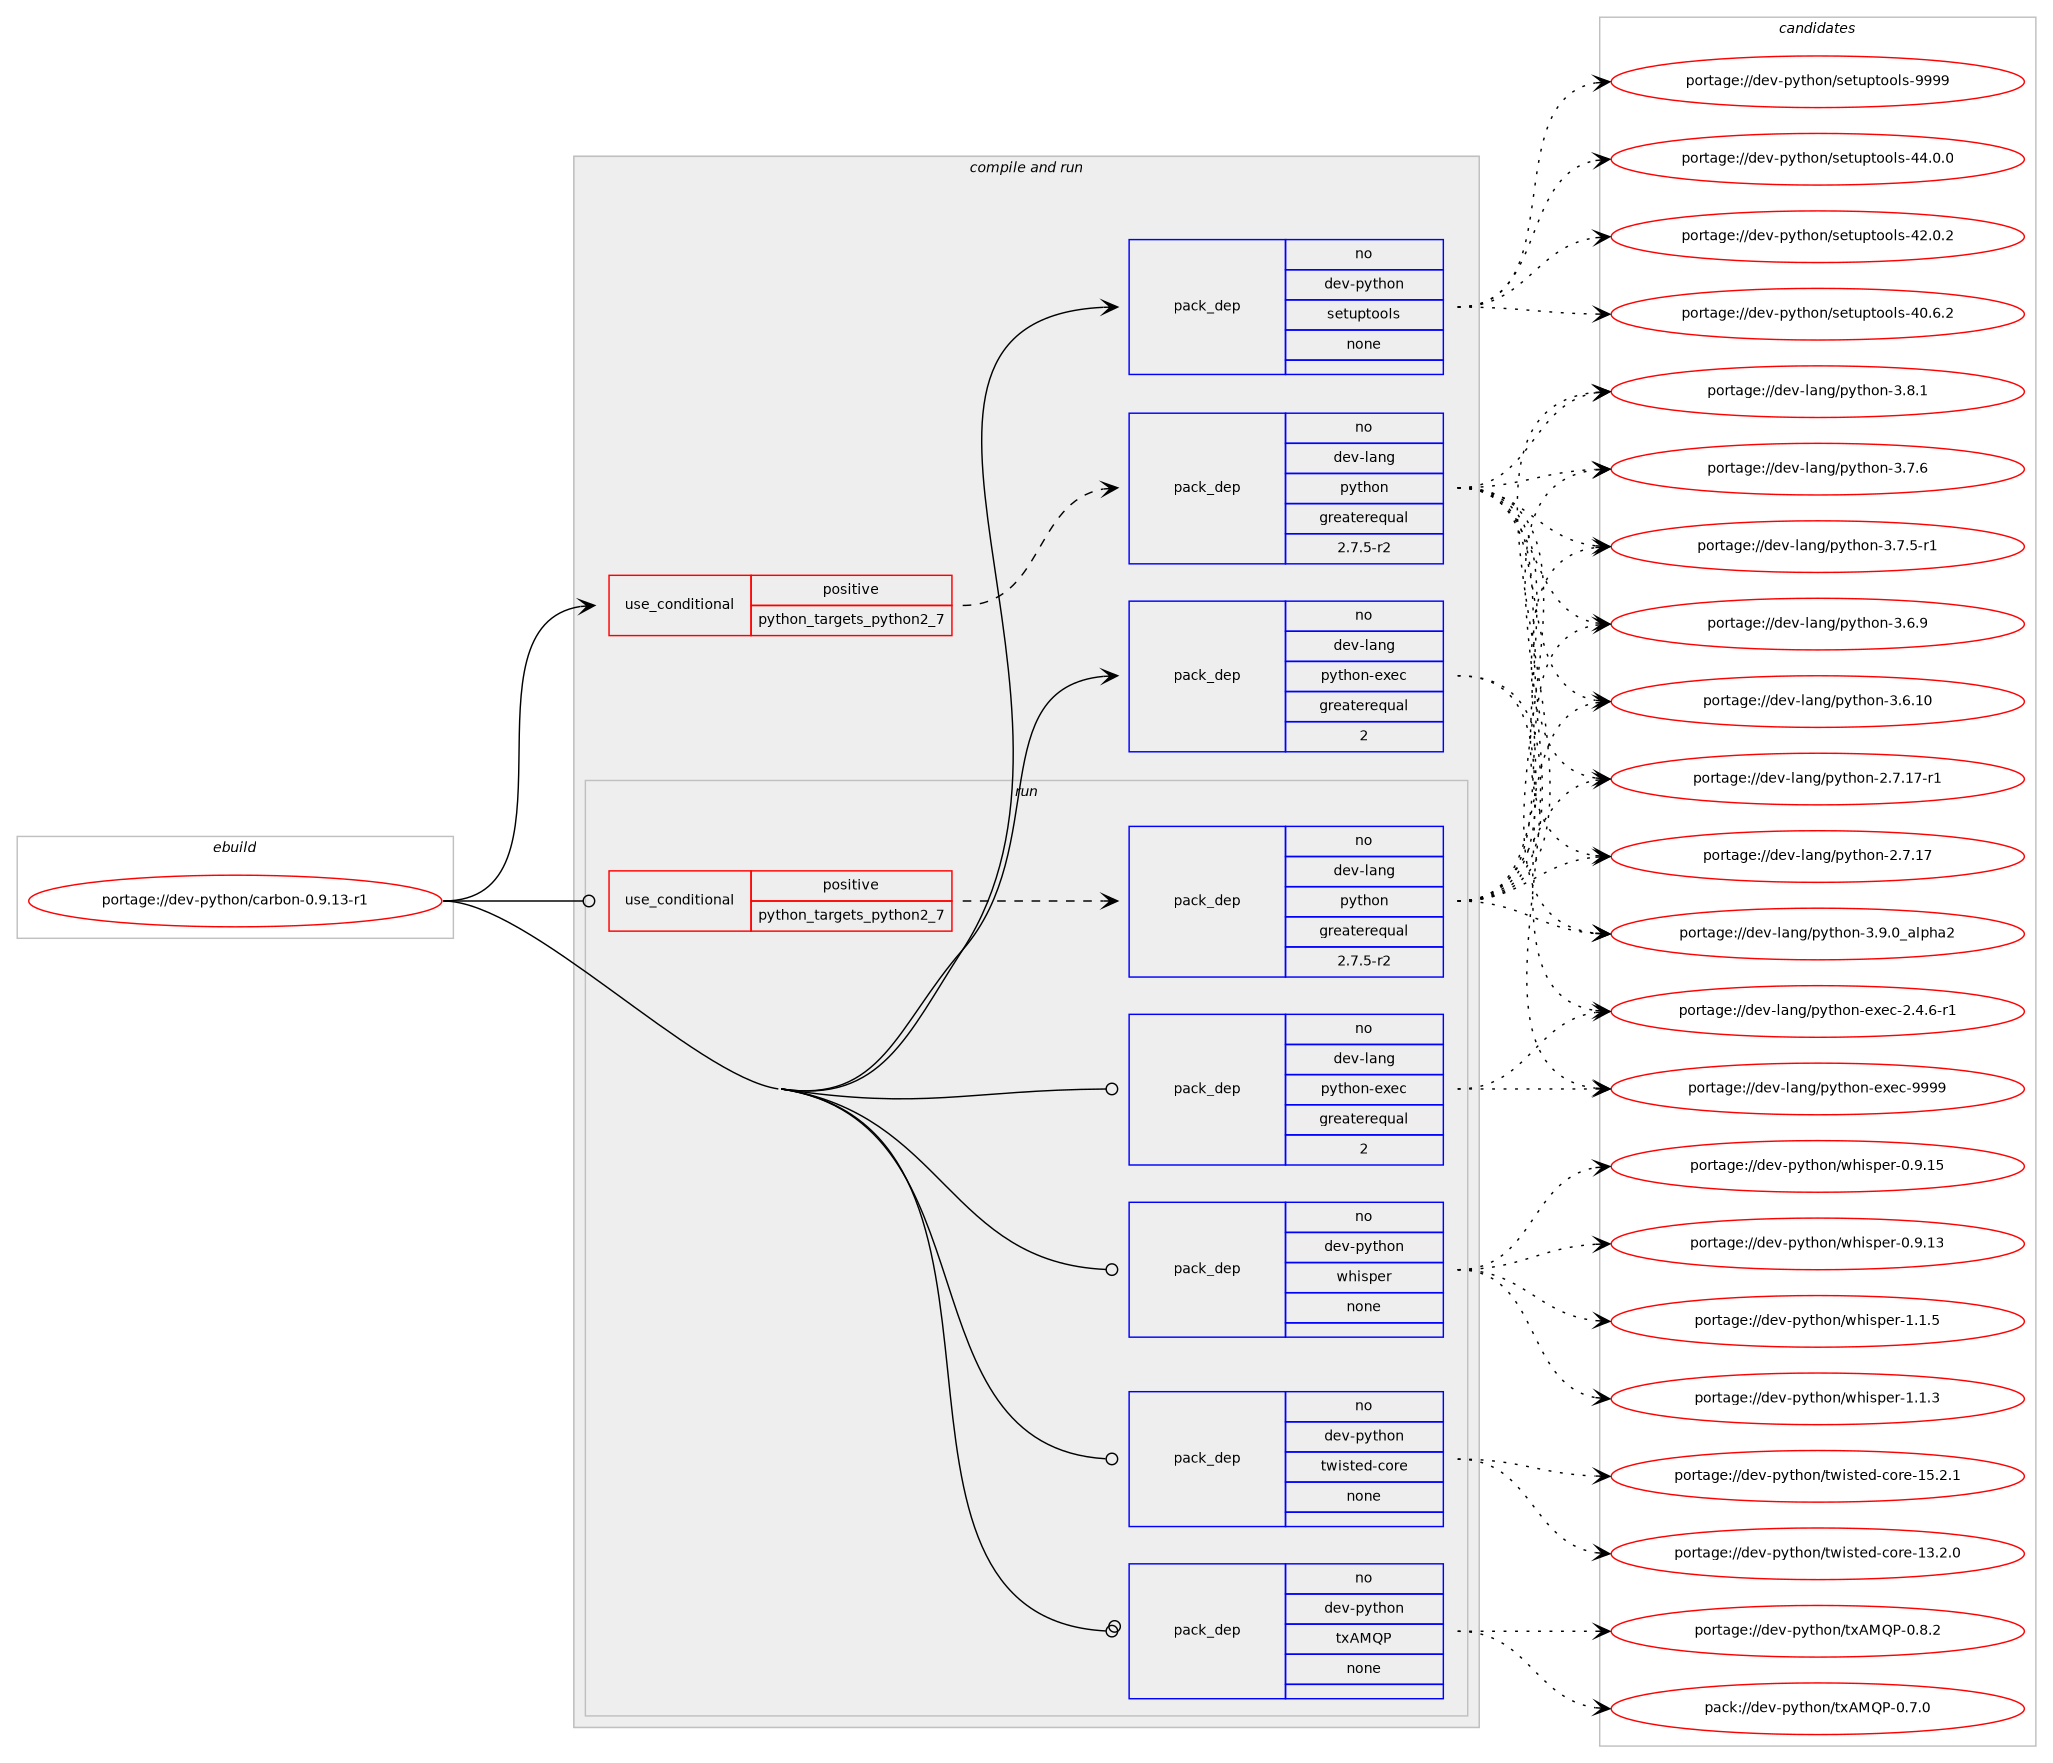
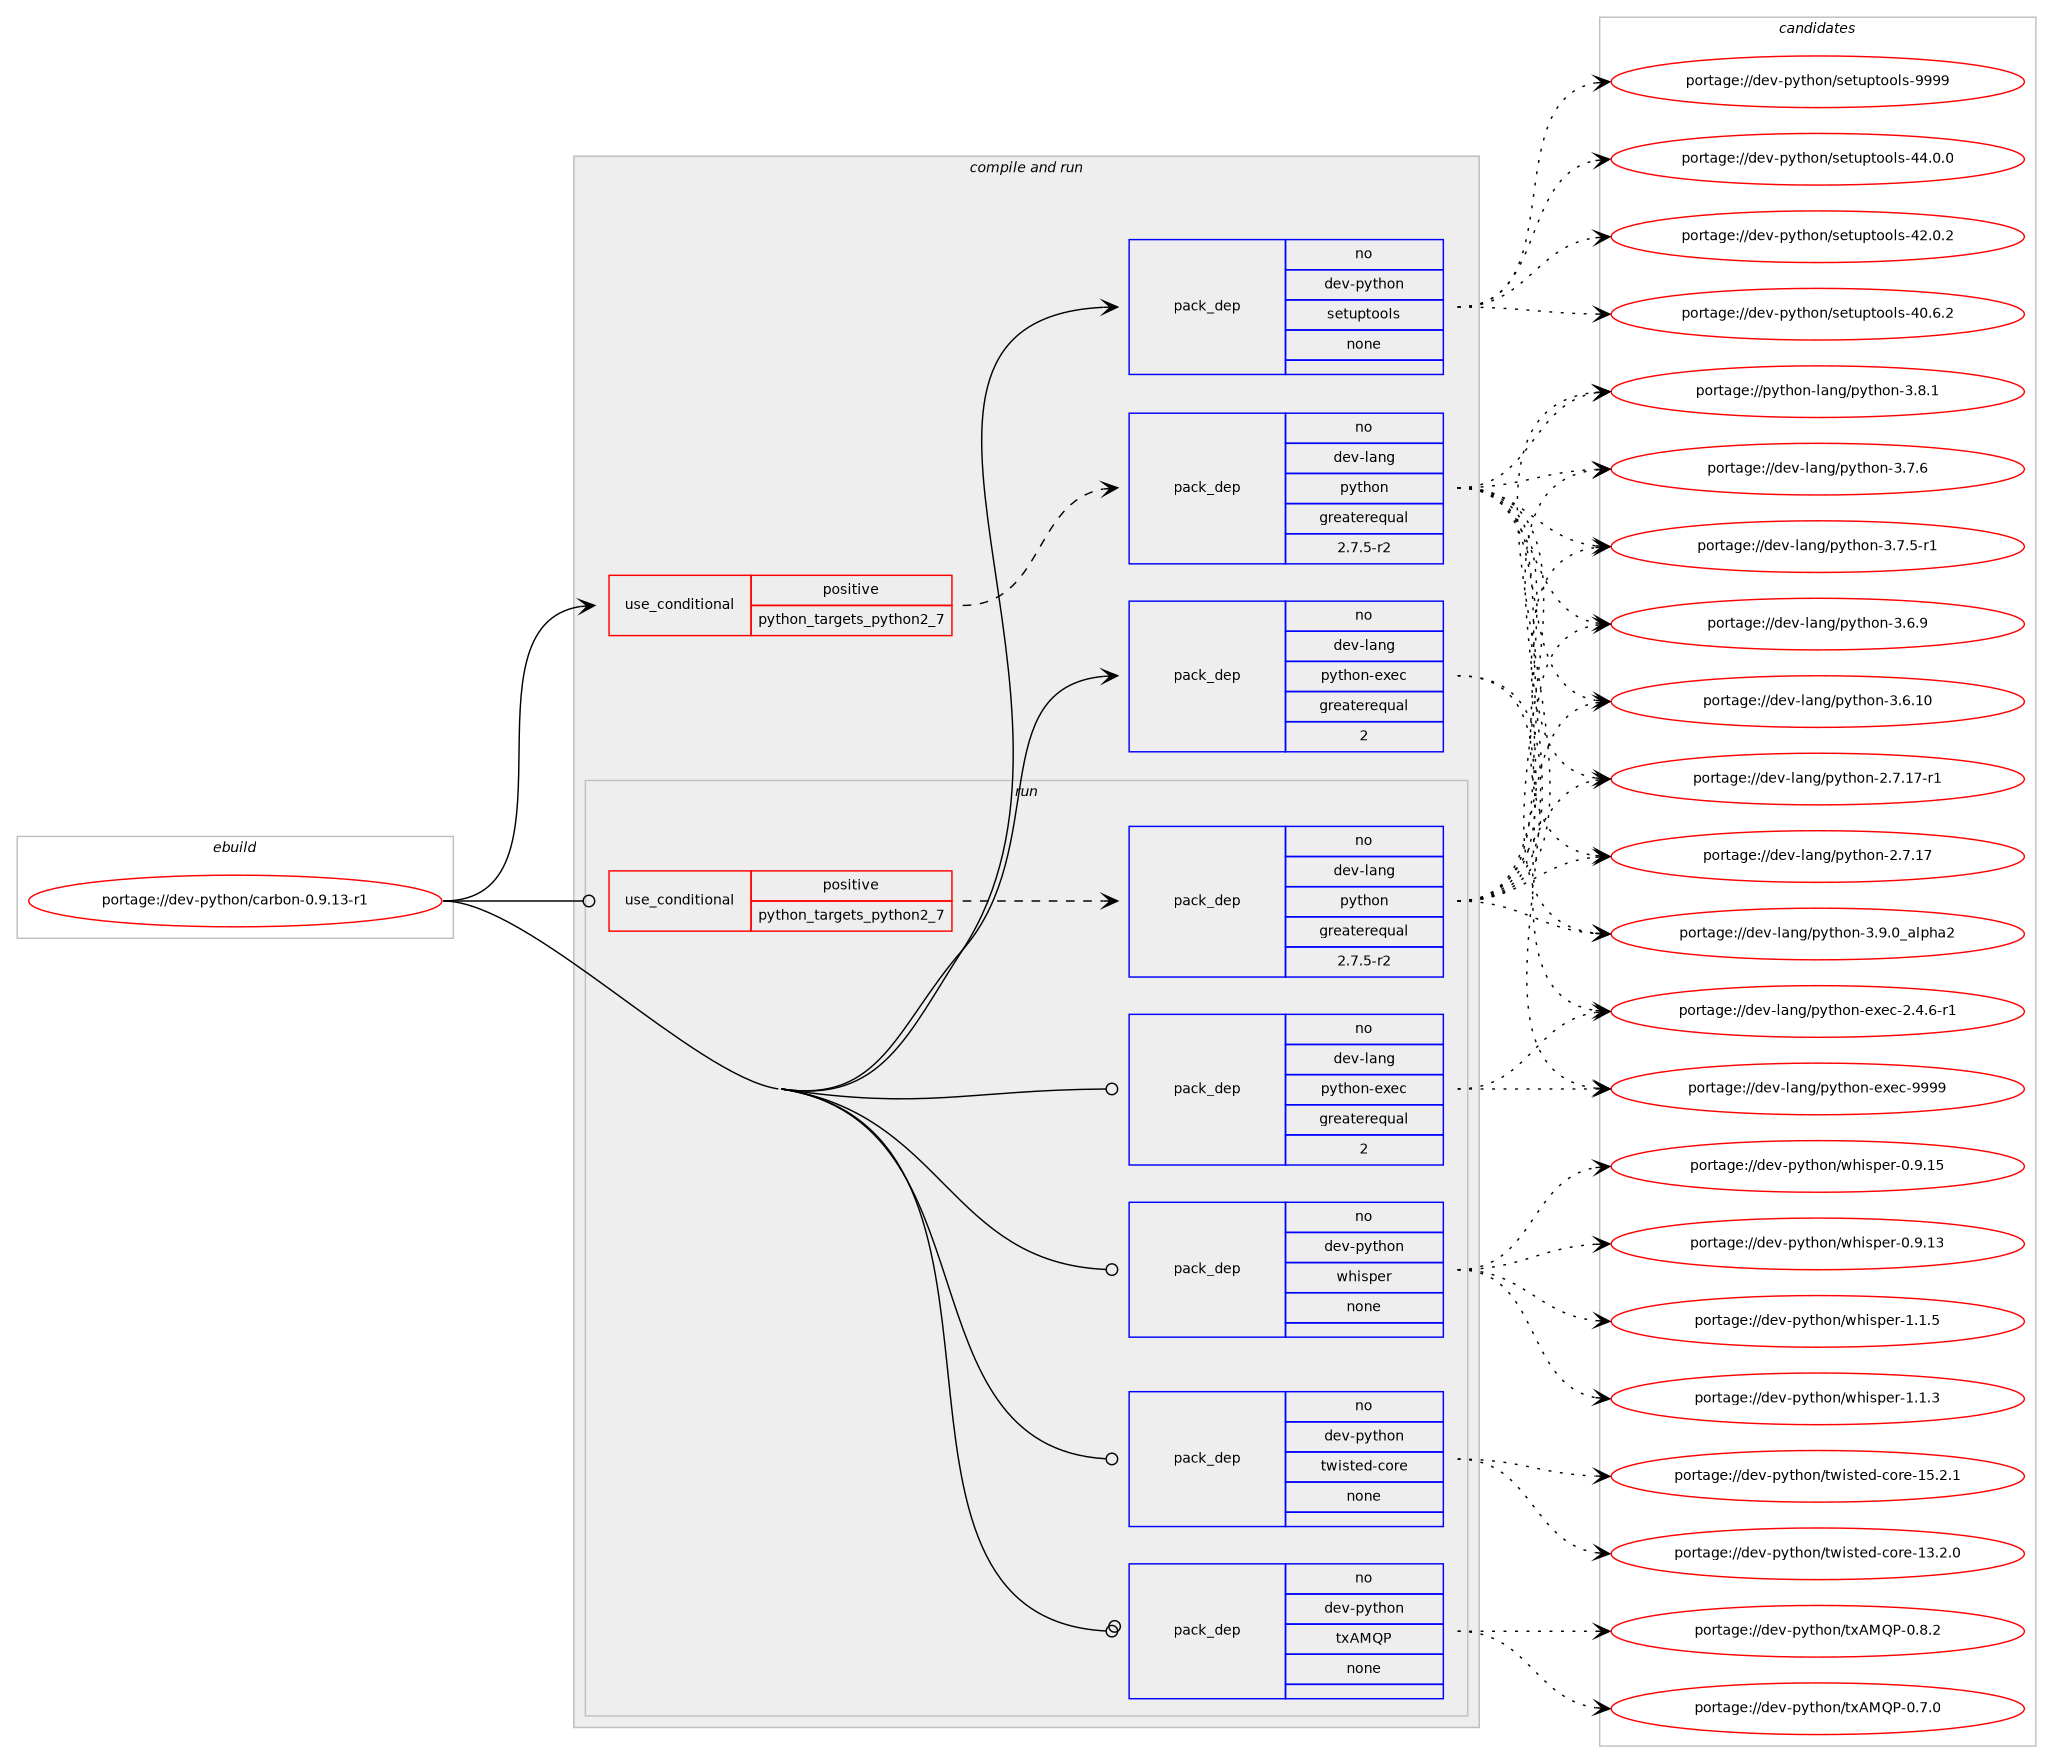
(1818, 392) -> (1818, 392)
(1818, 1709) -> (1818, 1709)
